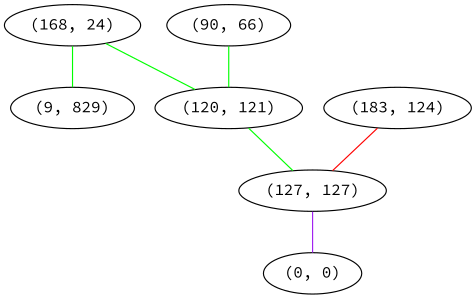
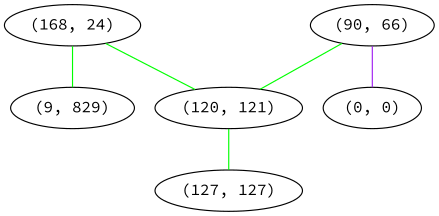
(398, 108) -> none
(313, 232) -> (372, 67)
